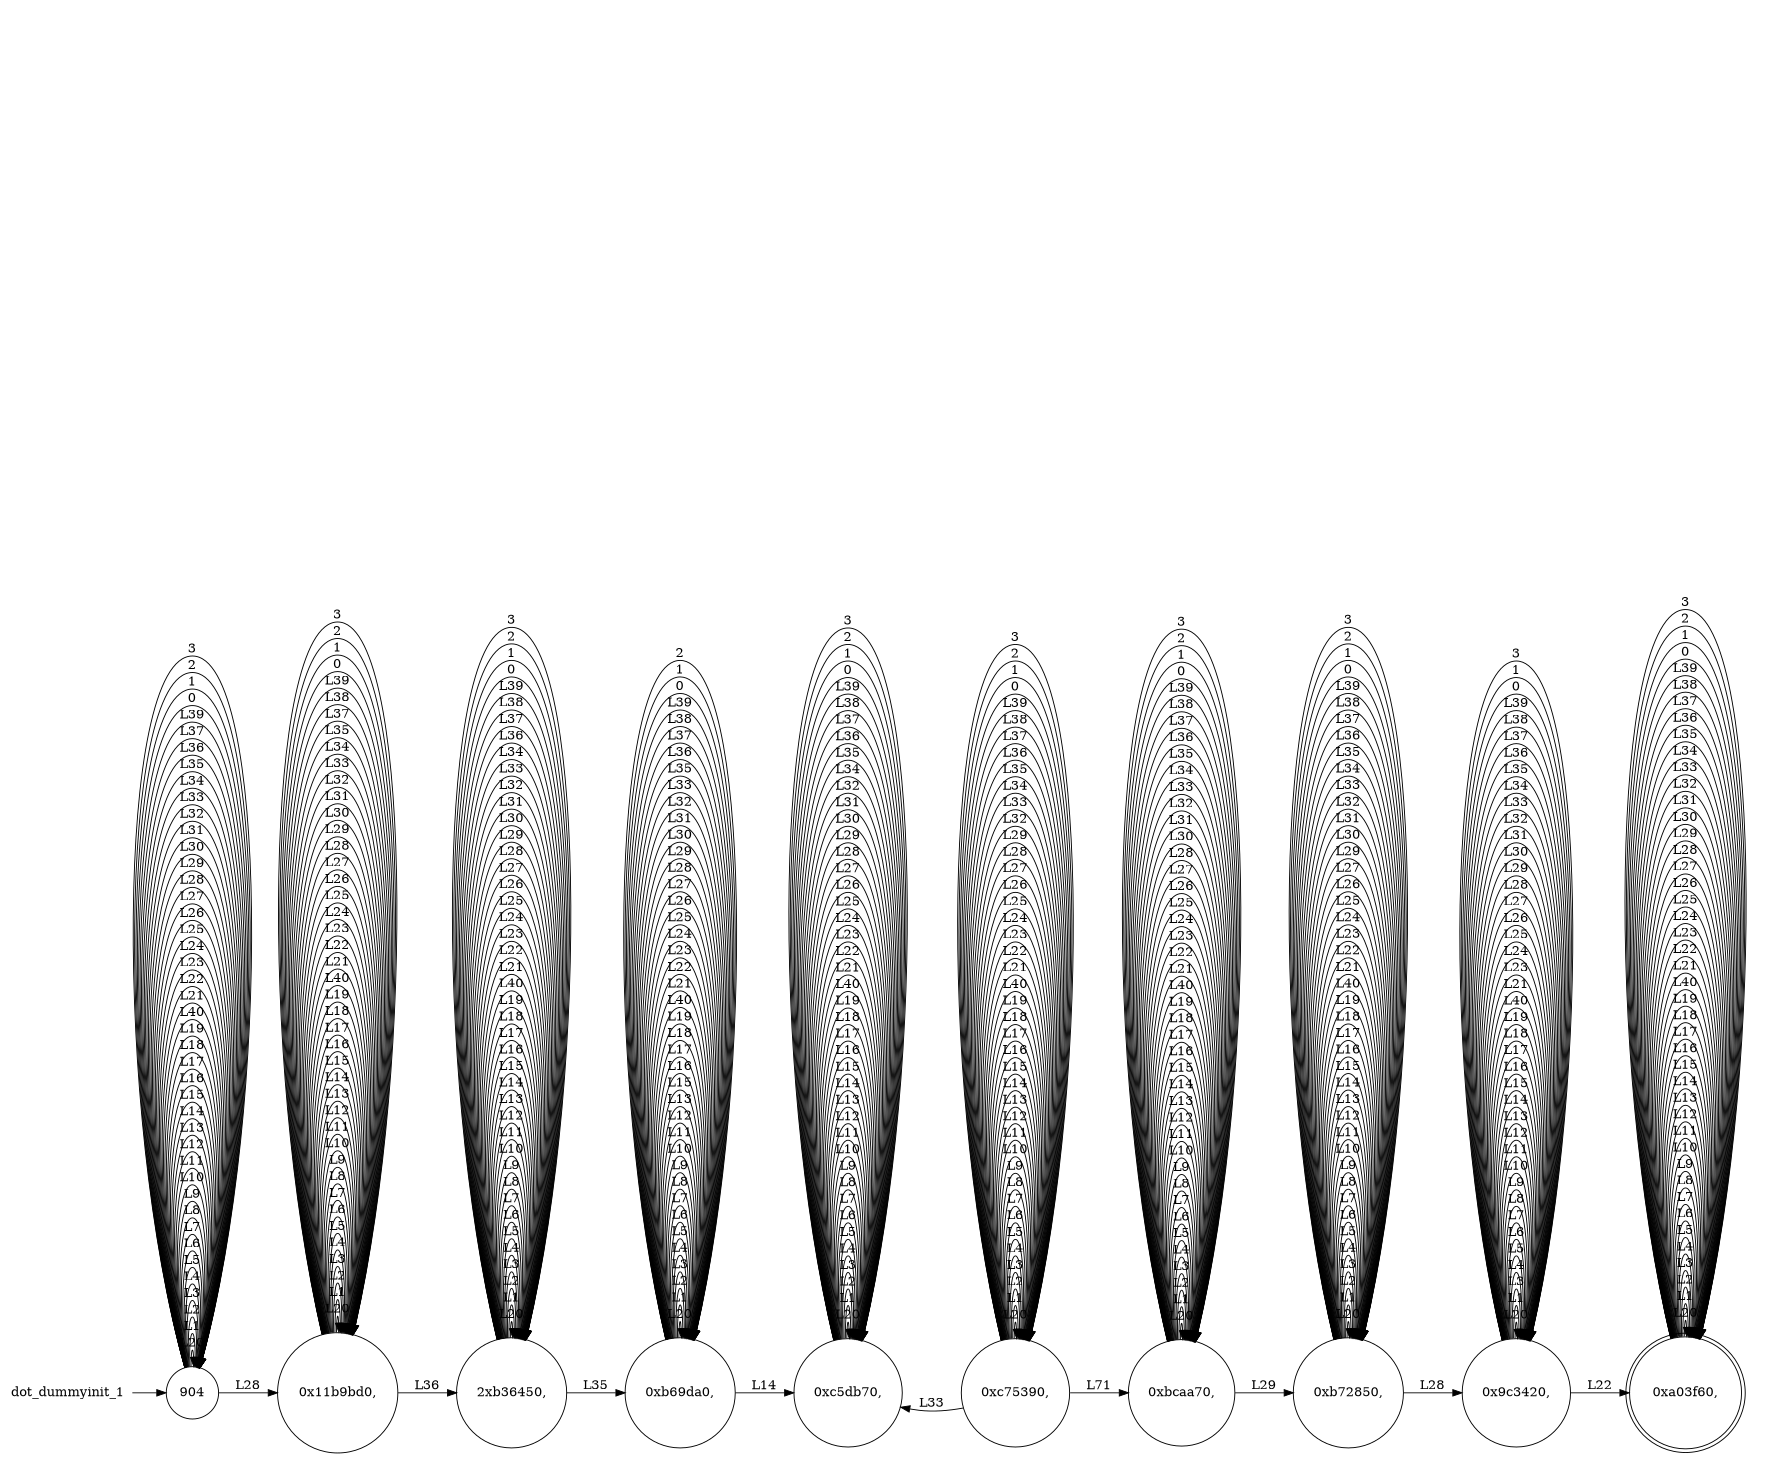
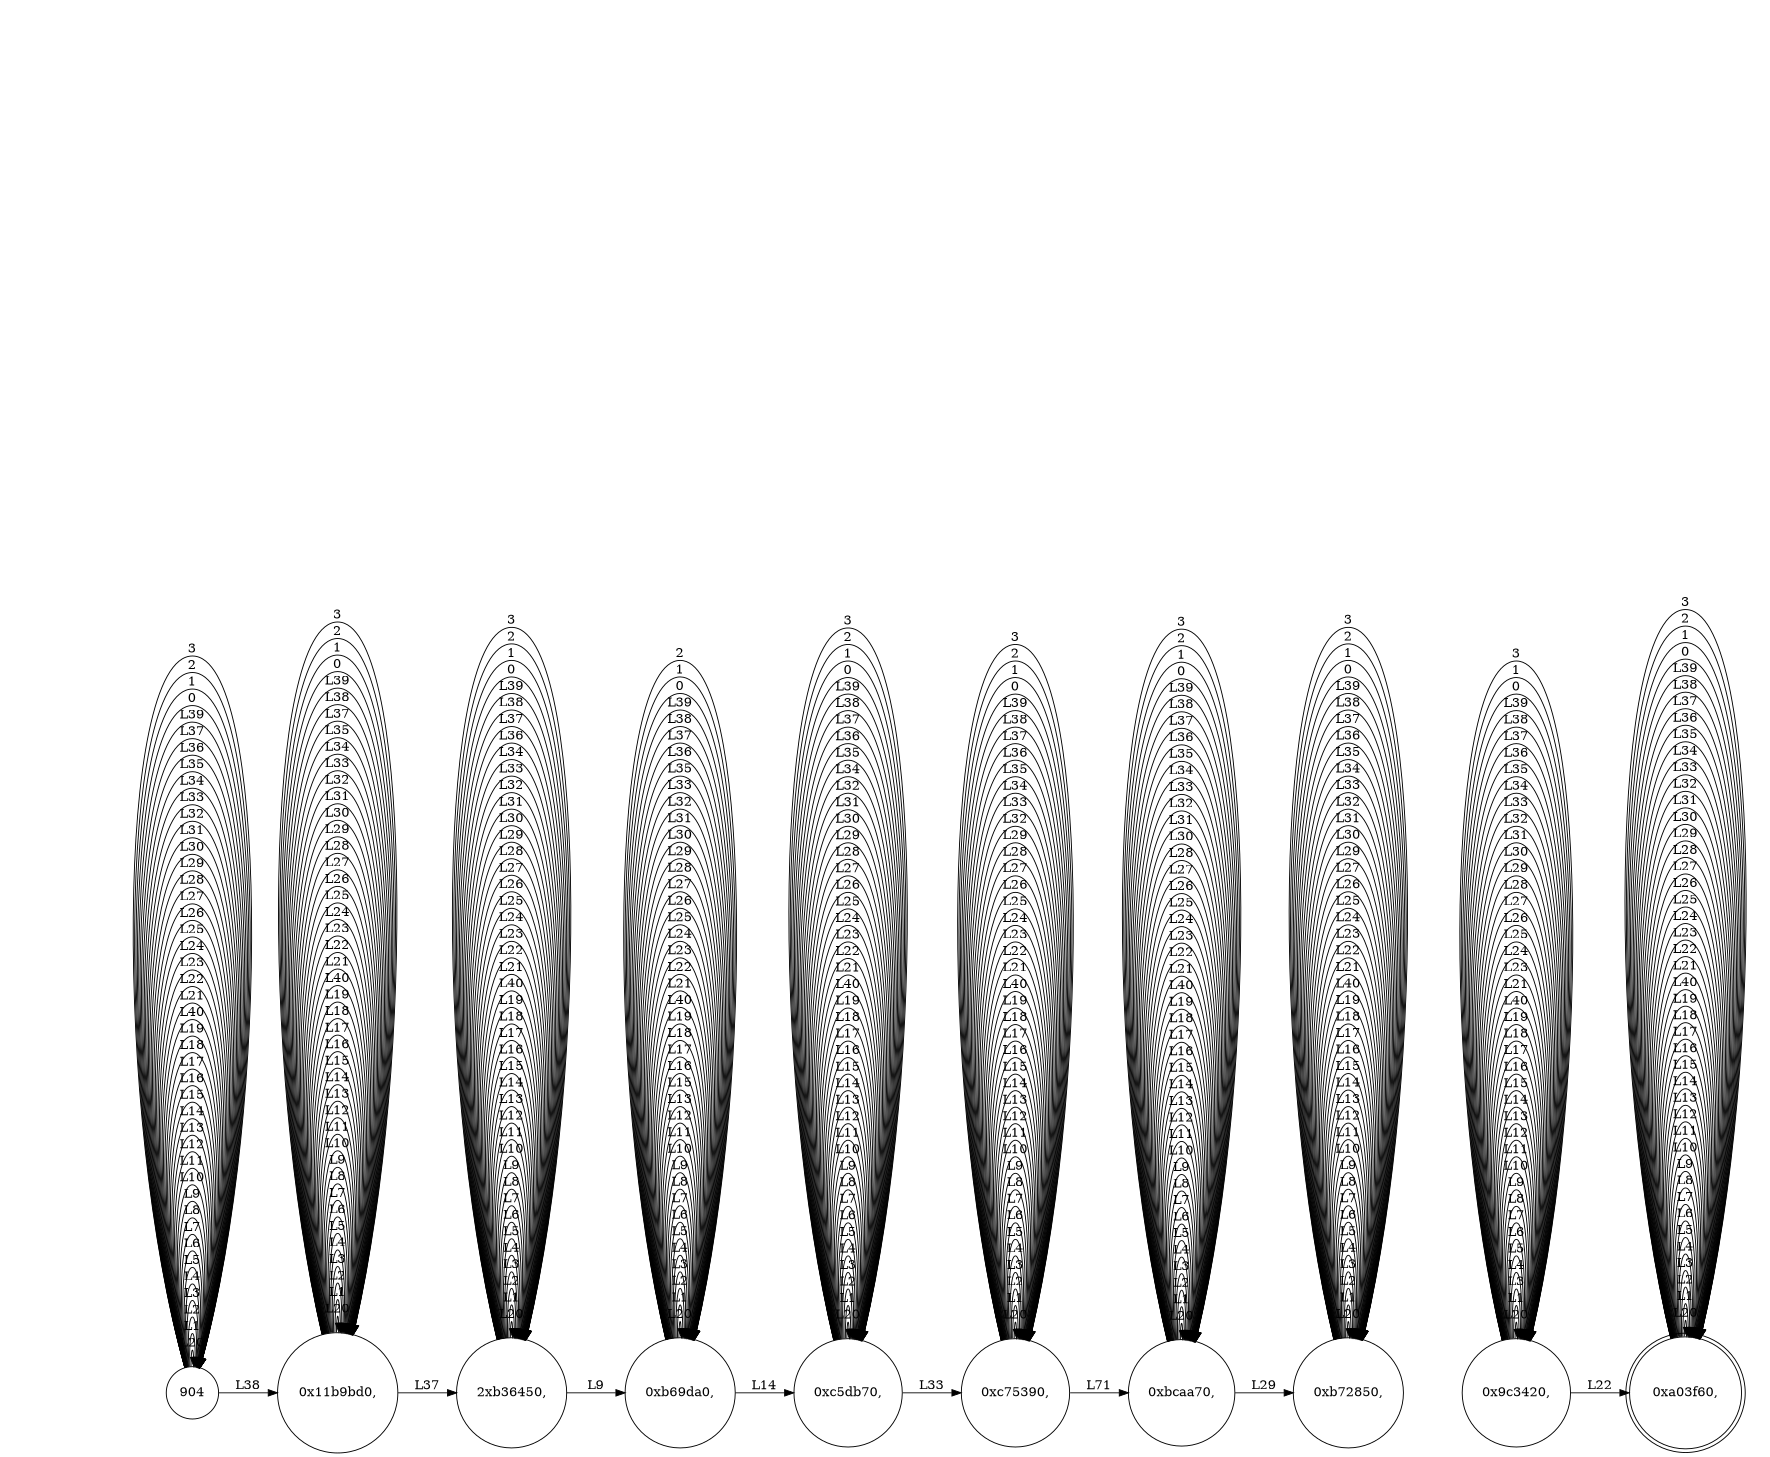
(248, 1386) -> (248, 1386)
(427, 1386) -> (427, 1386)
(596, 1386) -> (596, 1386)
(68, 1393) -> none
(1428, 1393) -> none
(937, 1411) -> (927, 1393)
